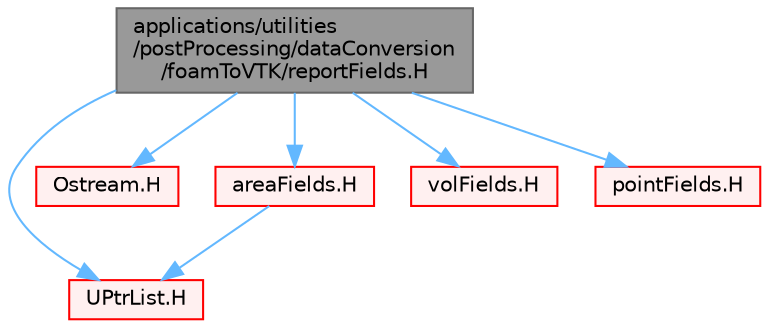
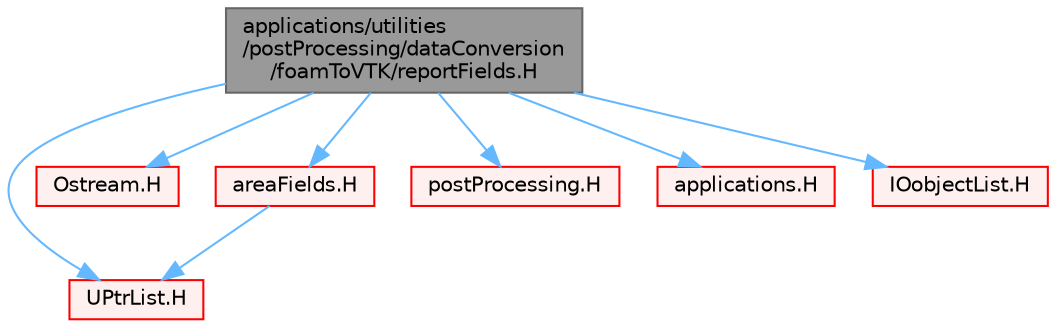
(484, 186) -> (515, 186)
(678, 186) -> (746, 186)
none -> (960, 186)
